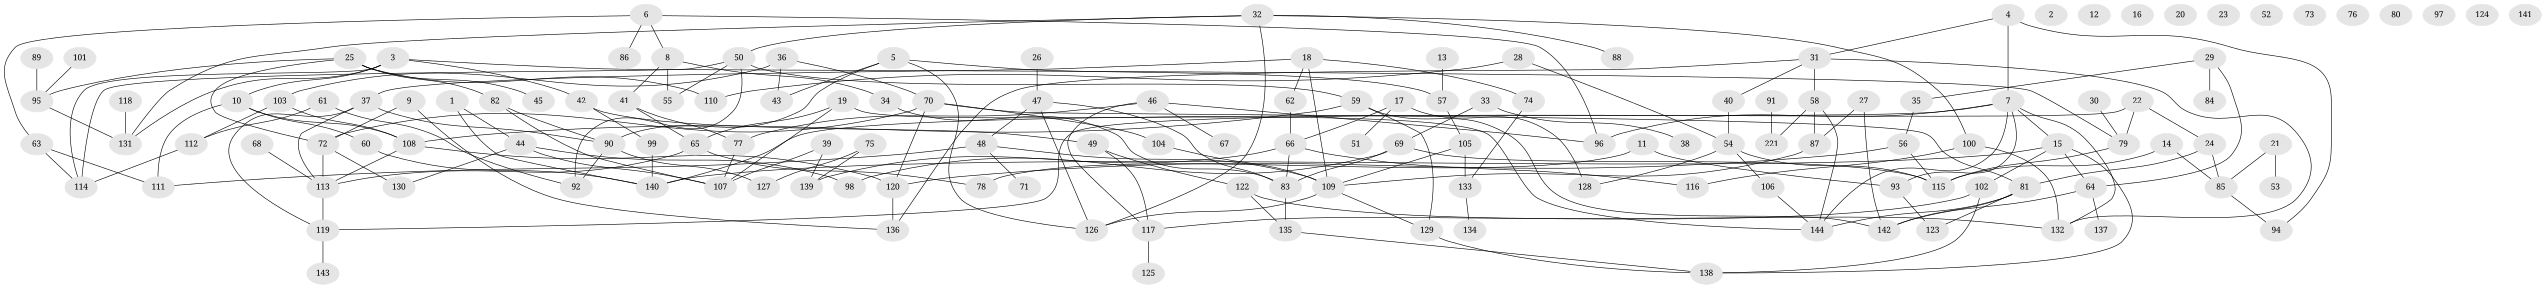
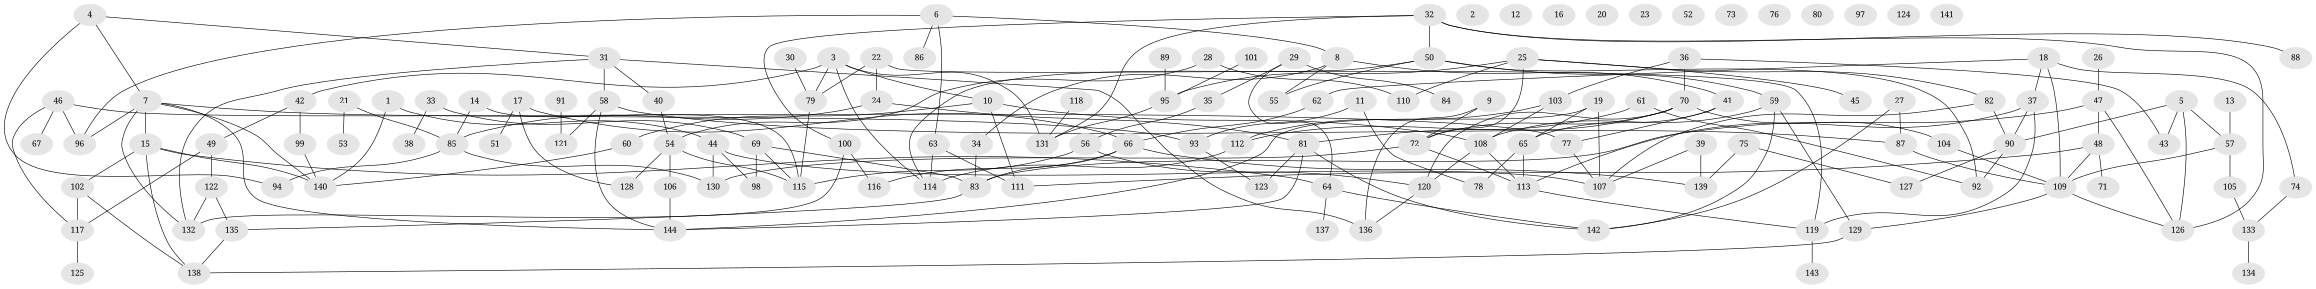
(257, 144) -> none
(1772, 144) -> (561, 144)
none -> (583, 166)
(1381, 171) -> (2143, 162)
